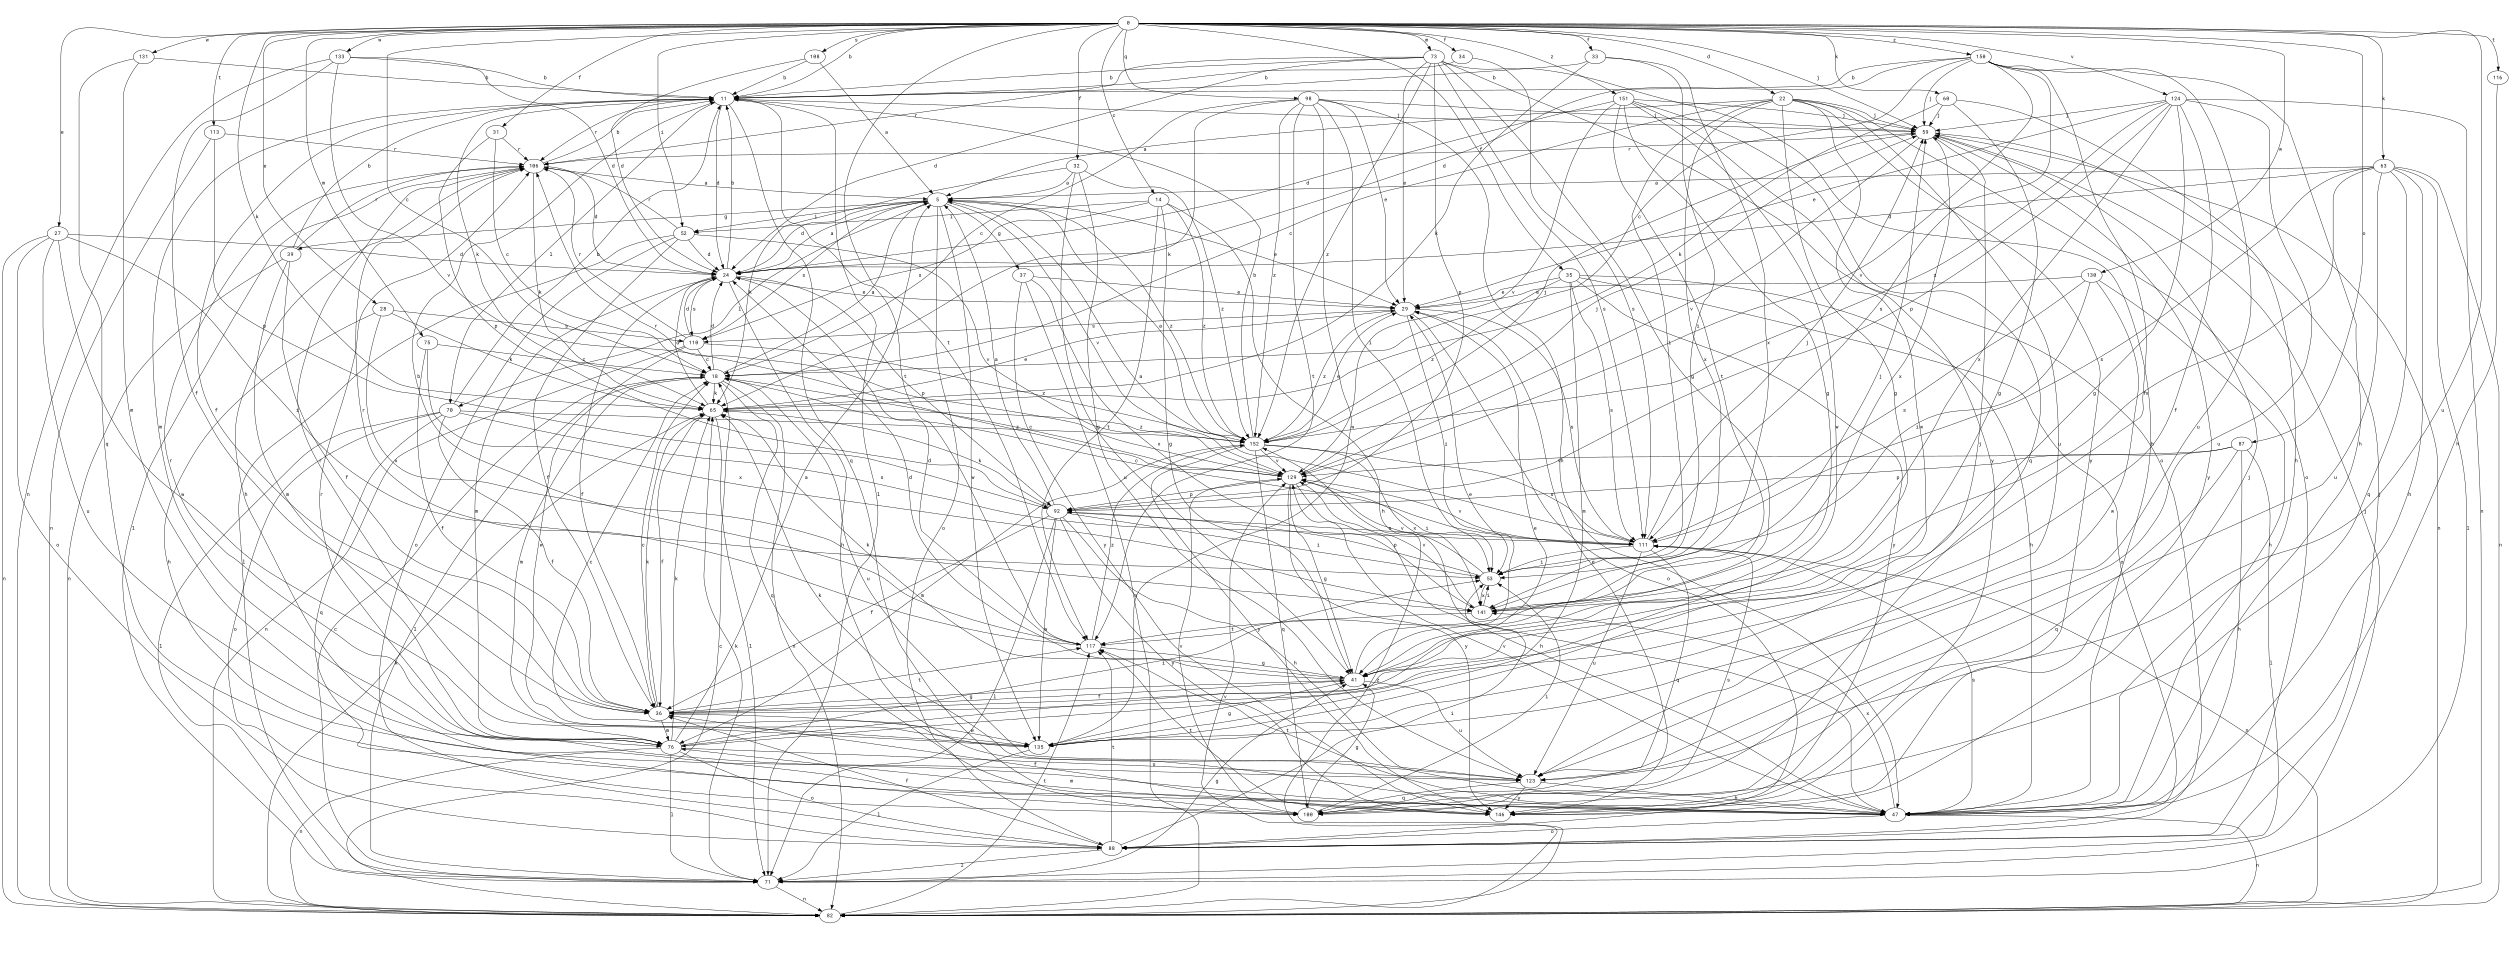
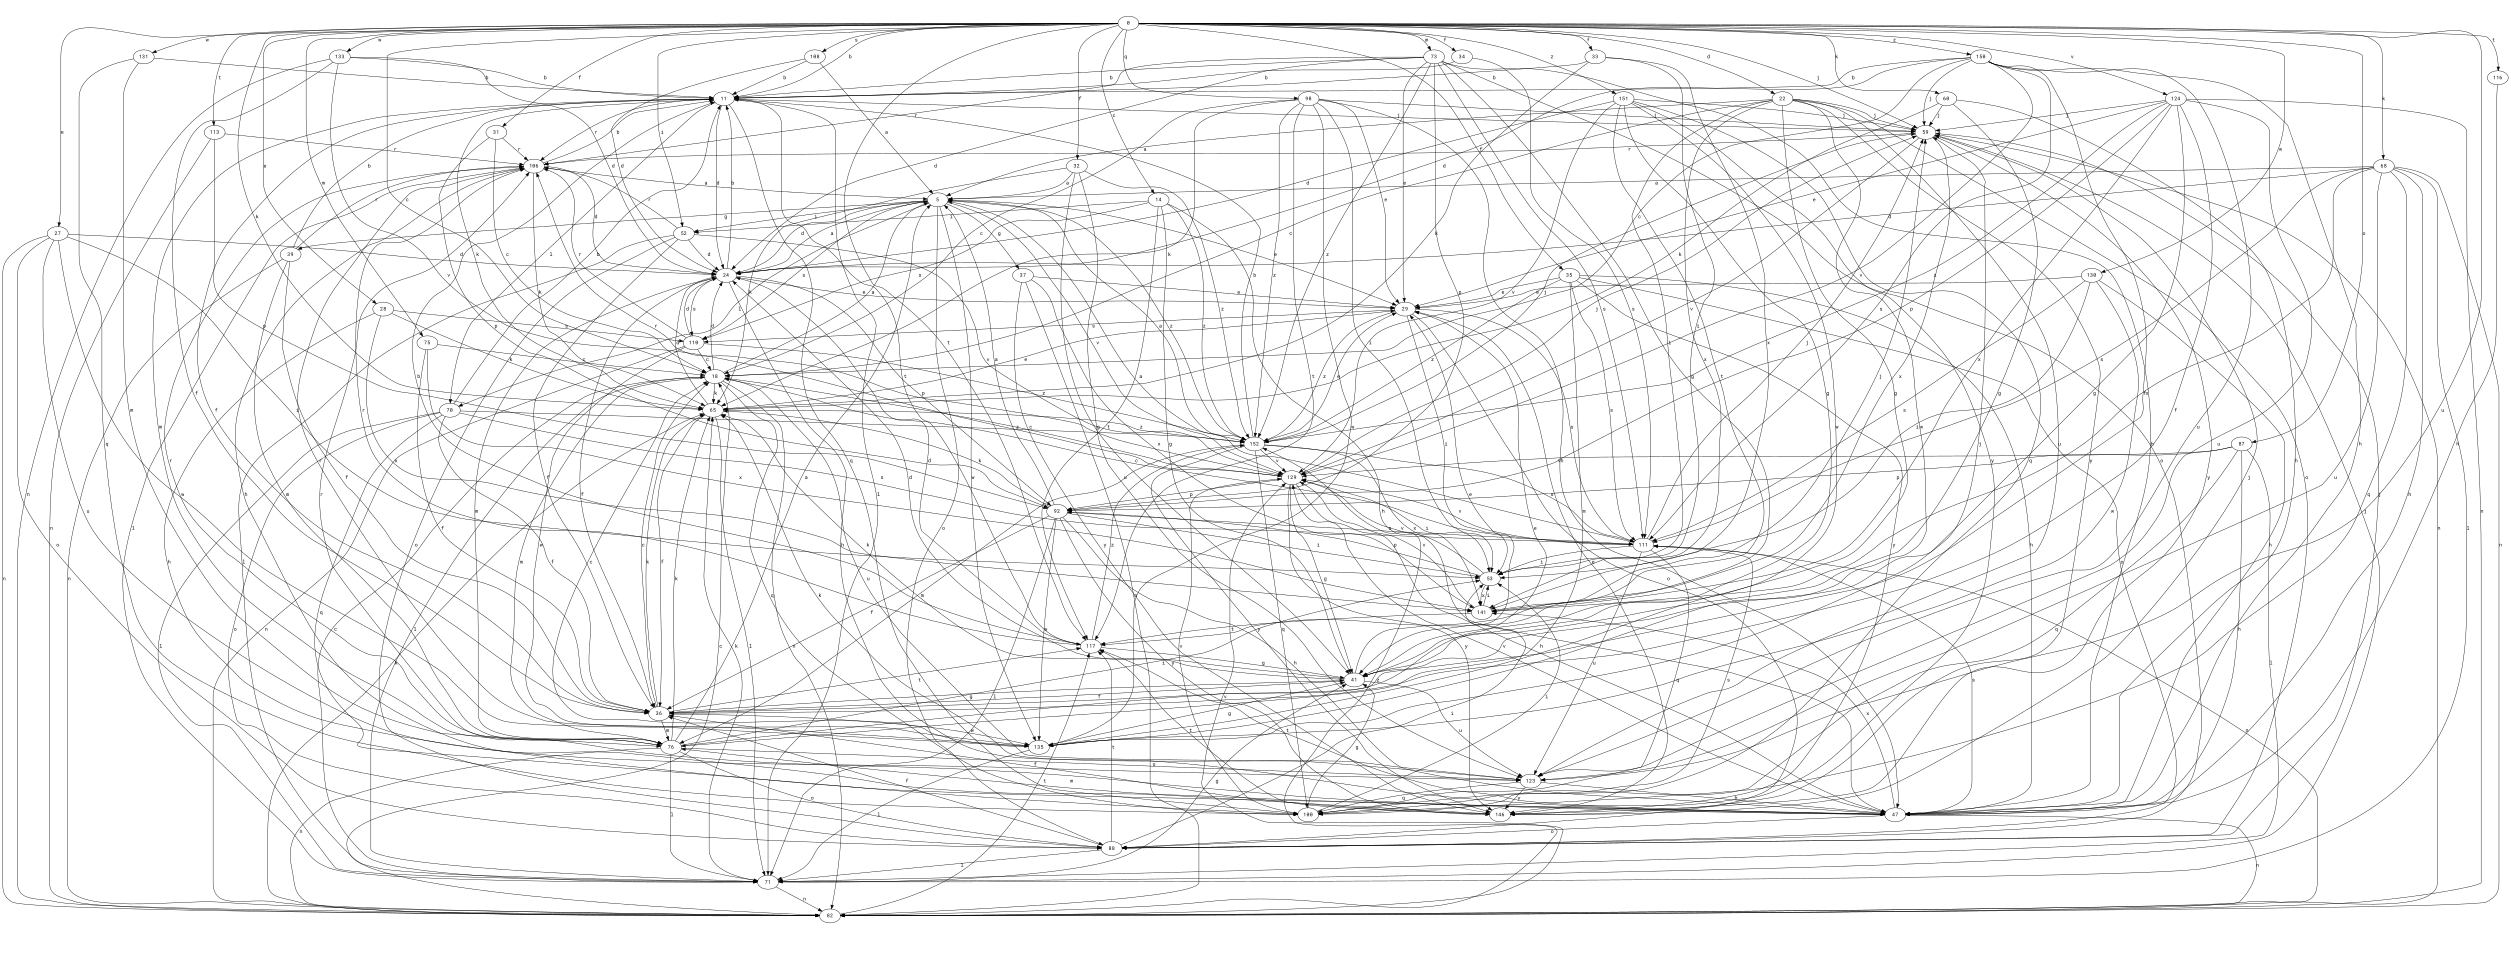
(2384, 166) -> (2384, 166)
